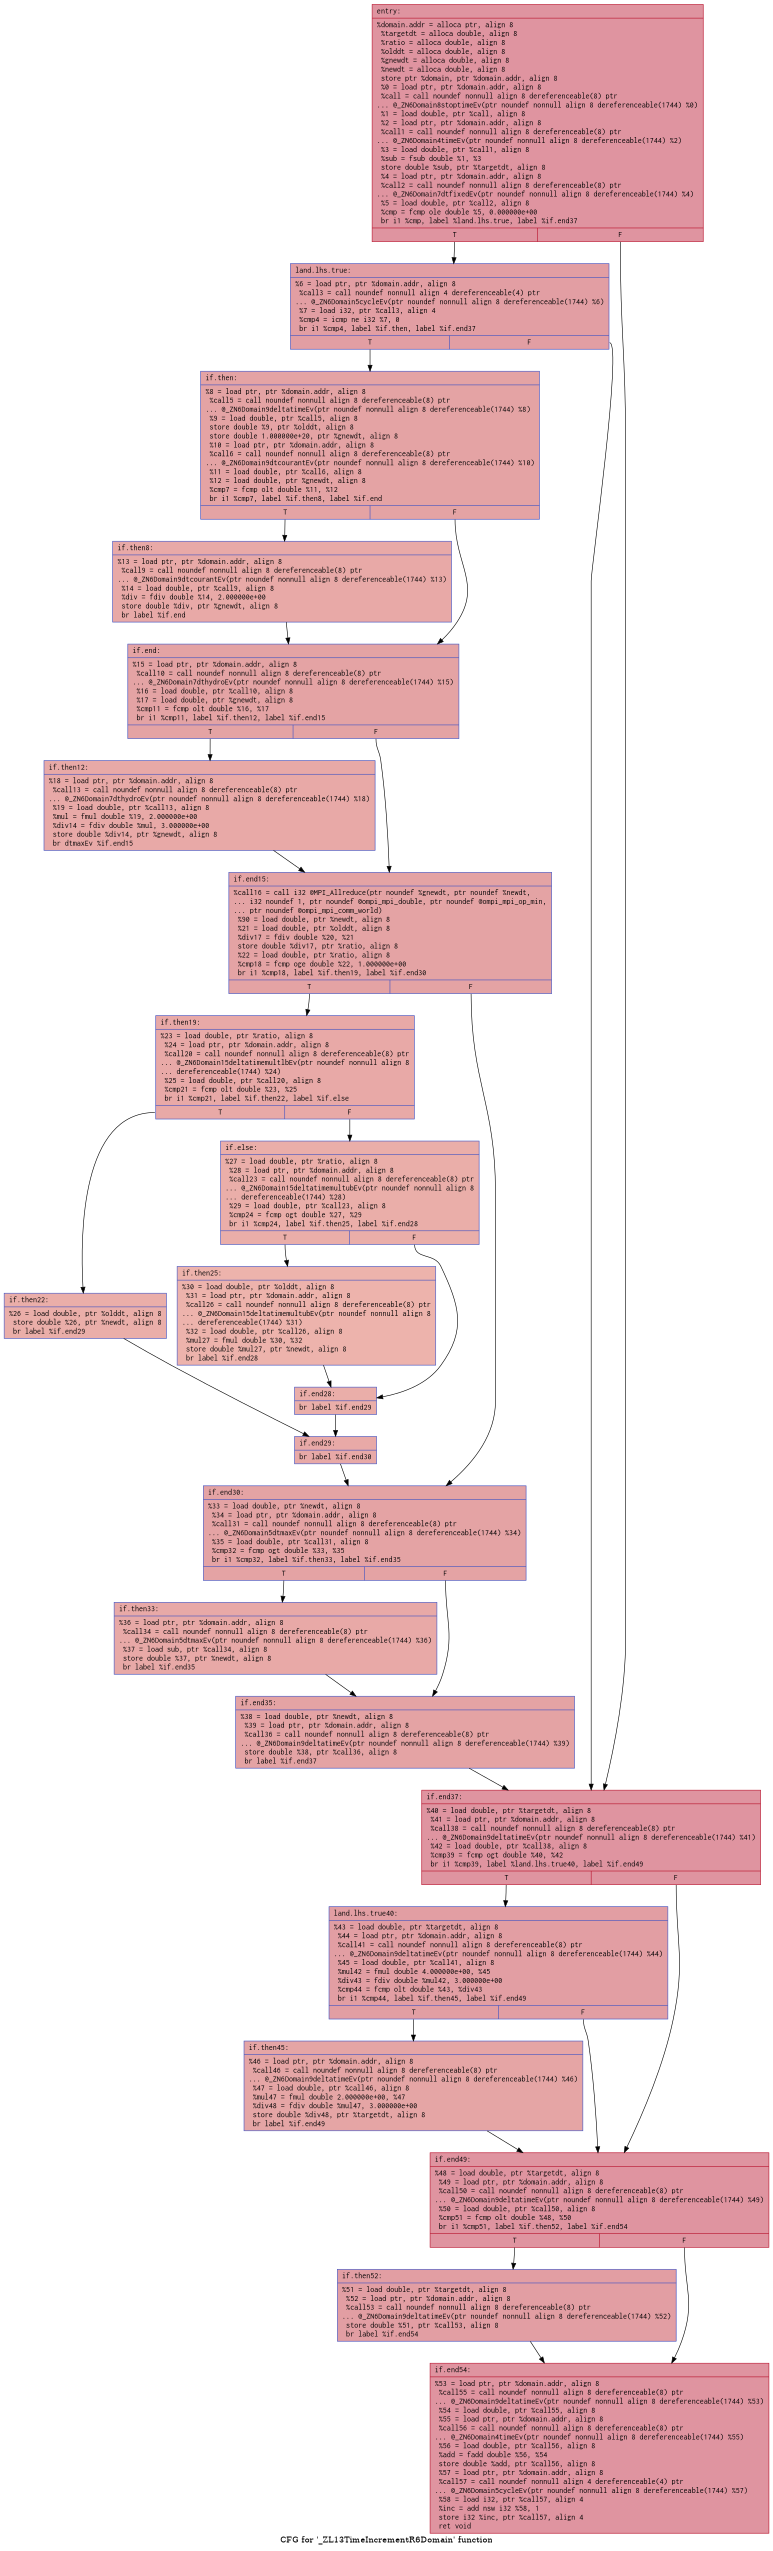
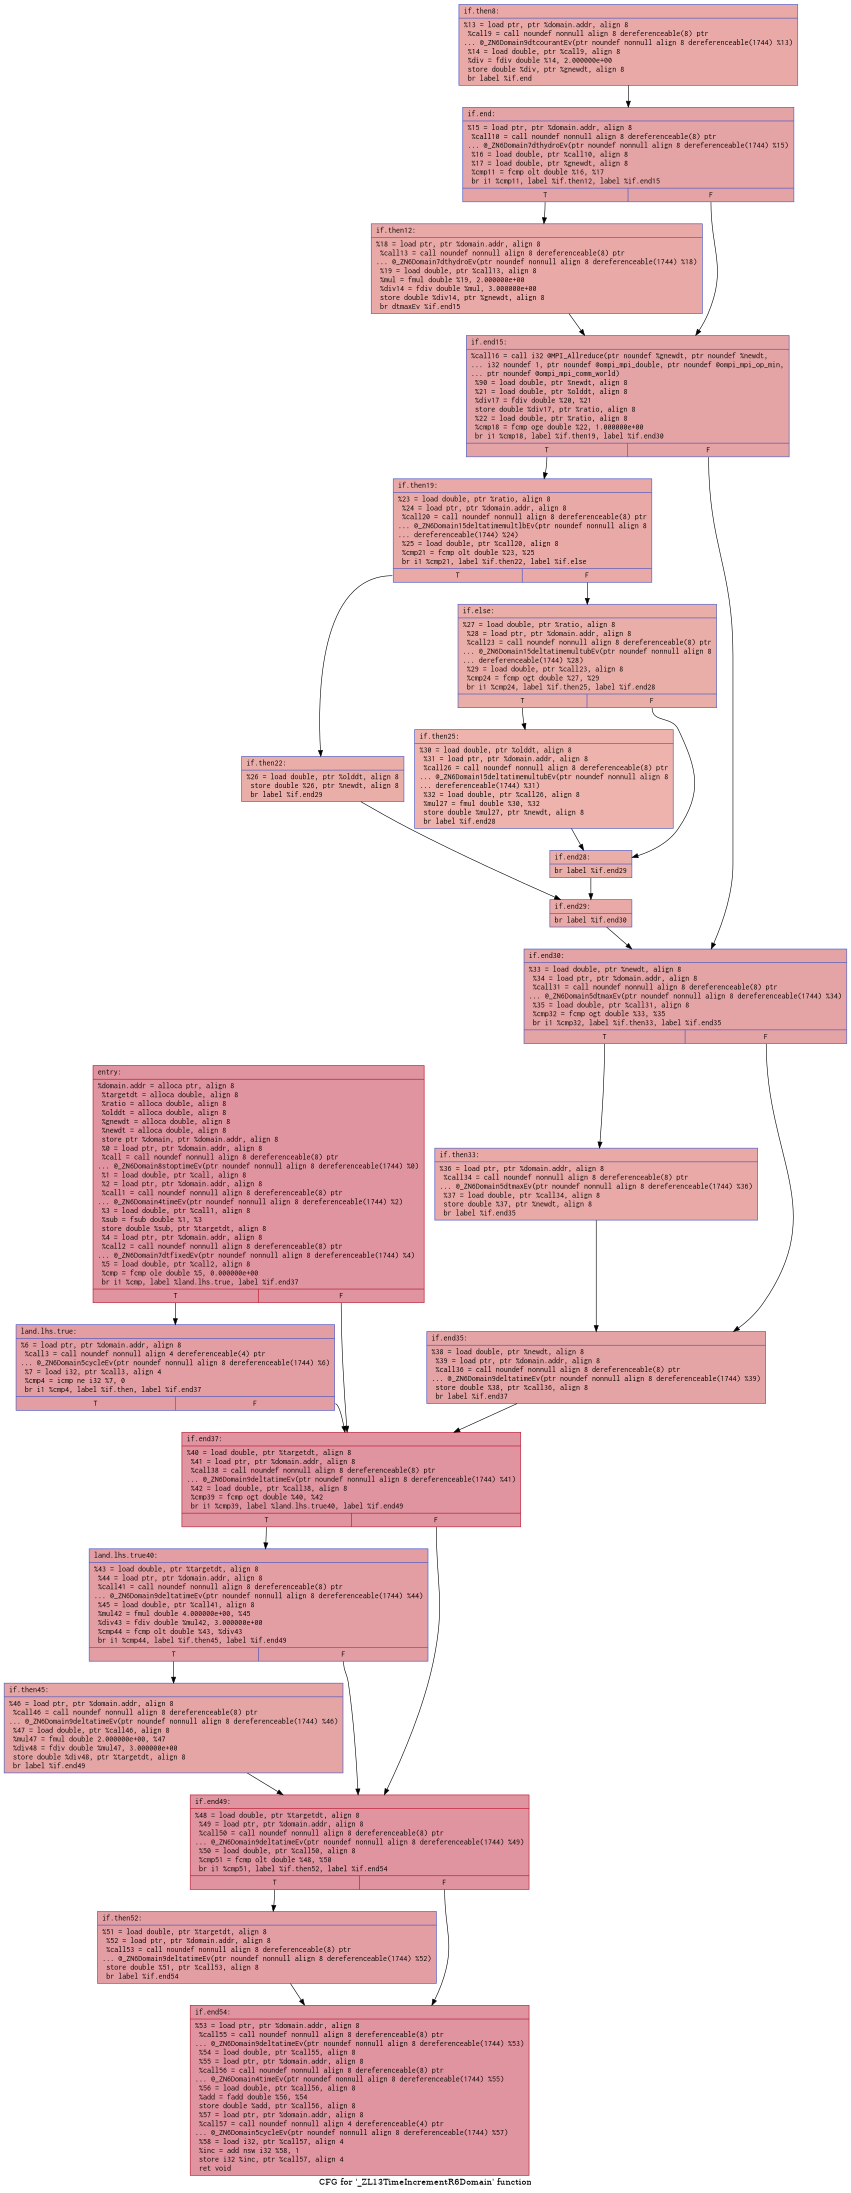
(370, 445) -> none
(193, 1649) -> (520, 1195)
